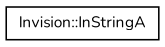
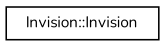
(83, 23) -> (83, 23)
